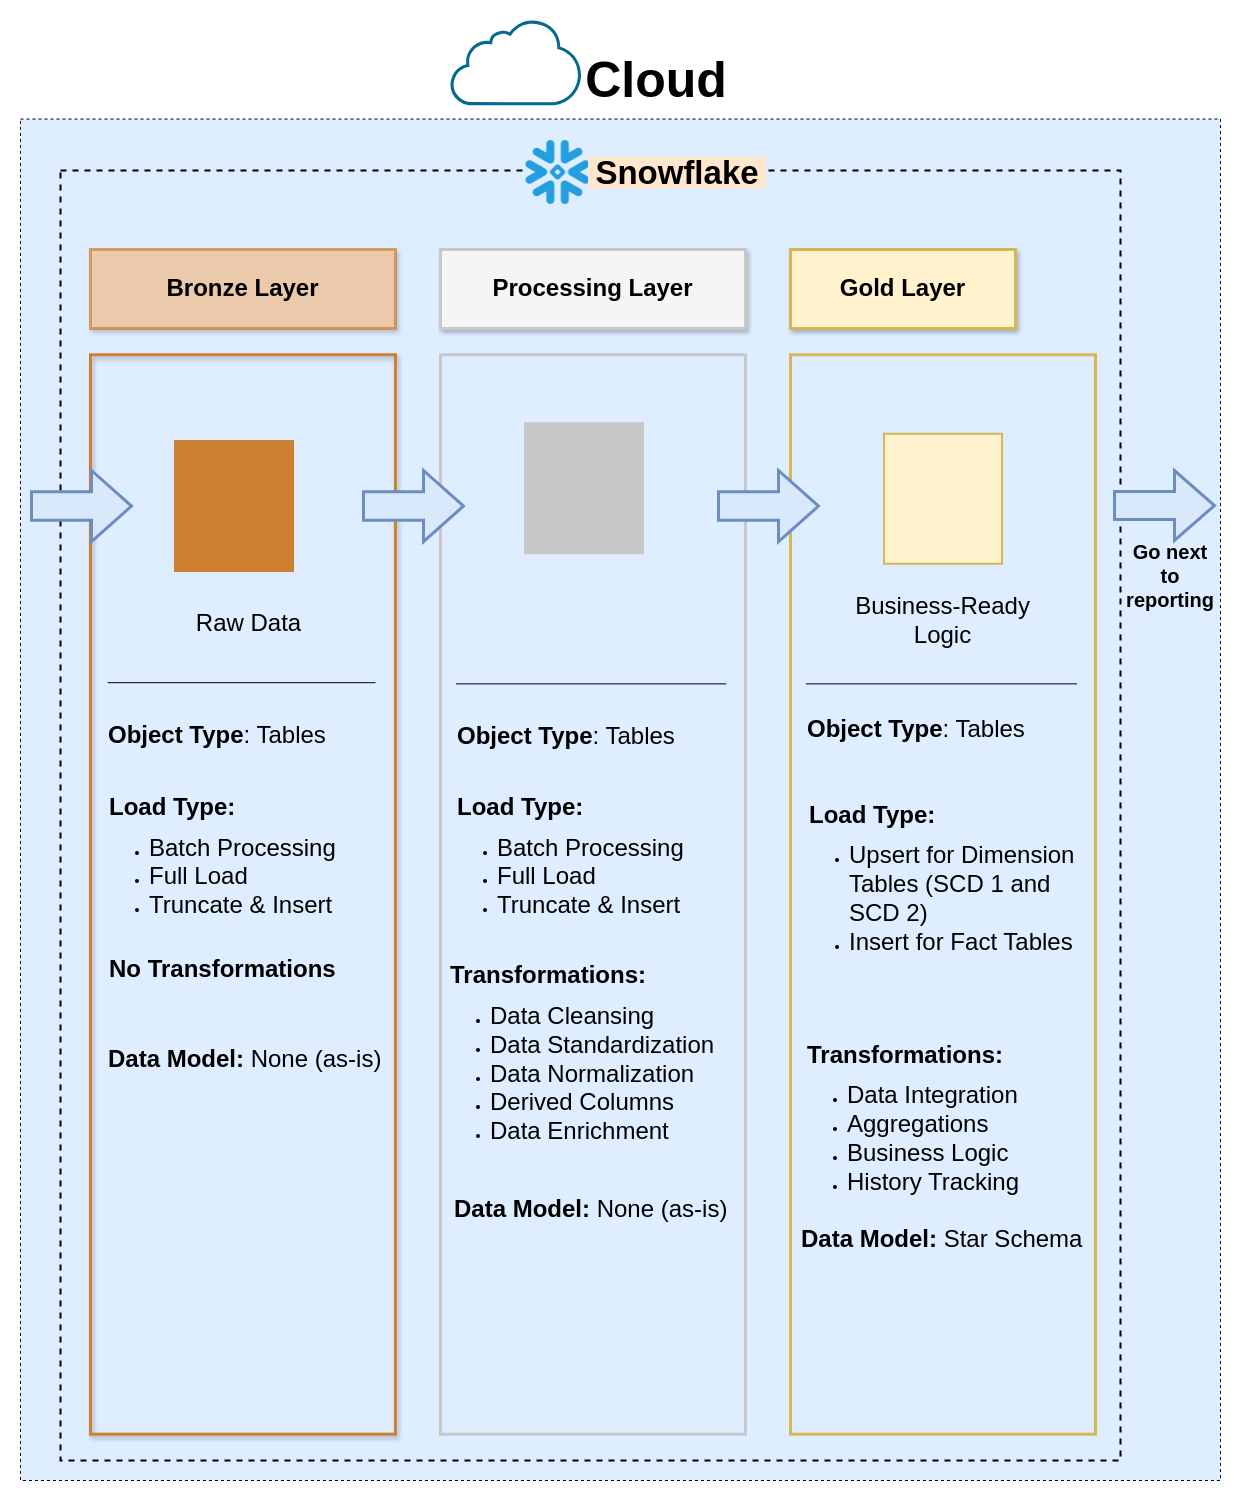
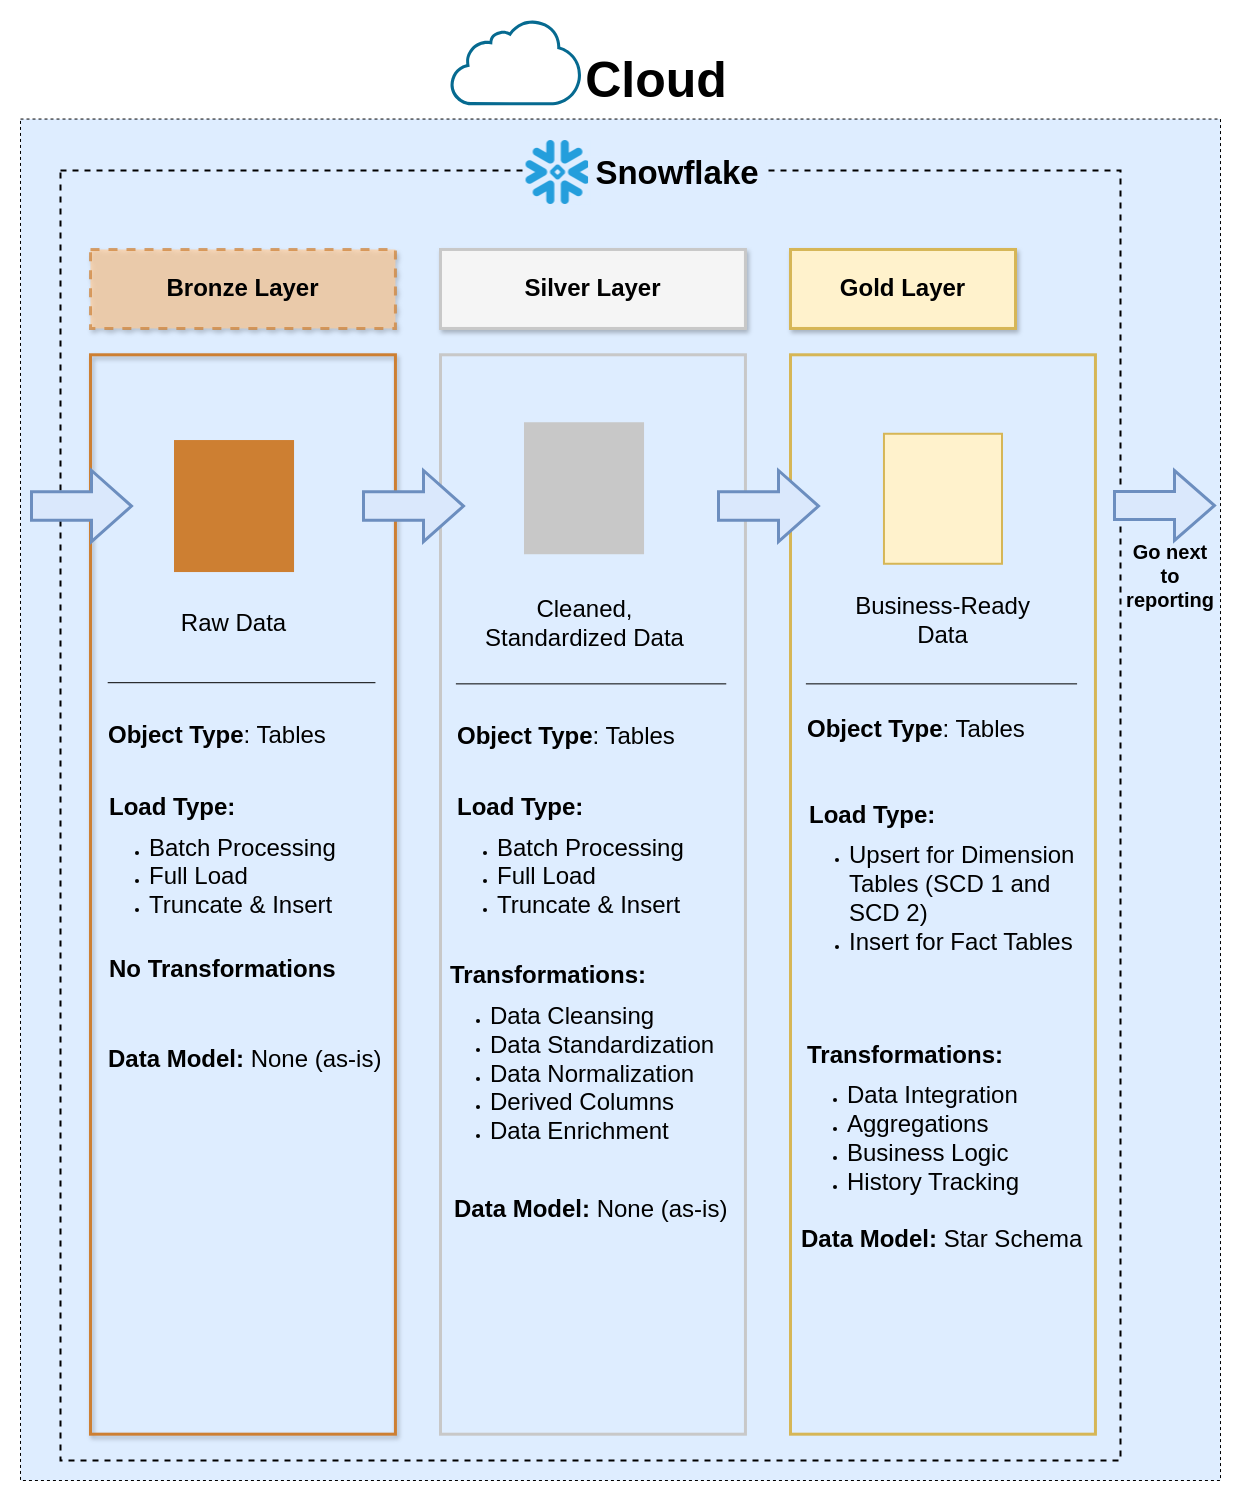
(677, 172) -> (677, 172)
(243, 289) -> (243, 289)
(593, 289) -> (593, 289)
(943, 621) -> (943, 621)
(249, 623) -> (234, 623)
none -> (585, 623)
